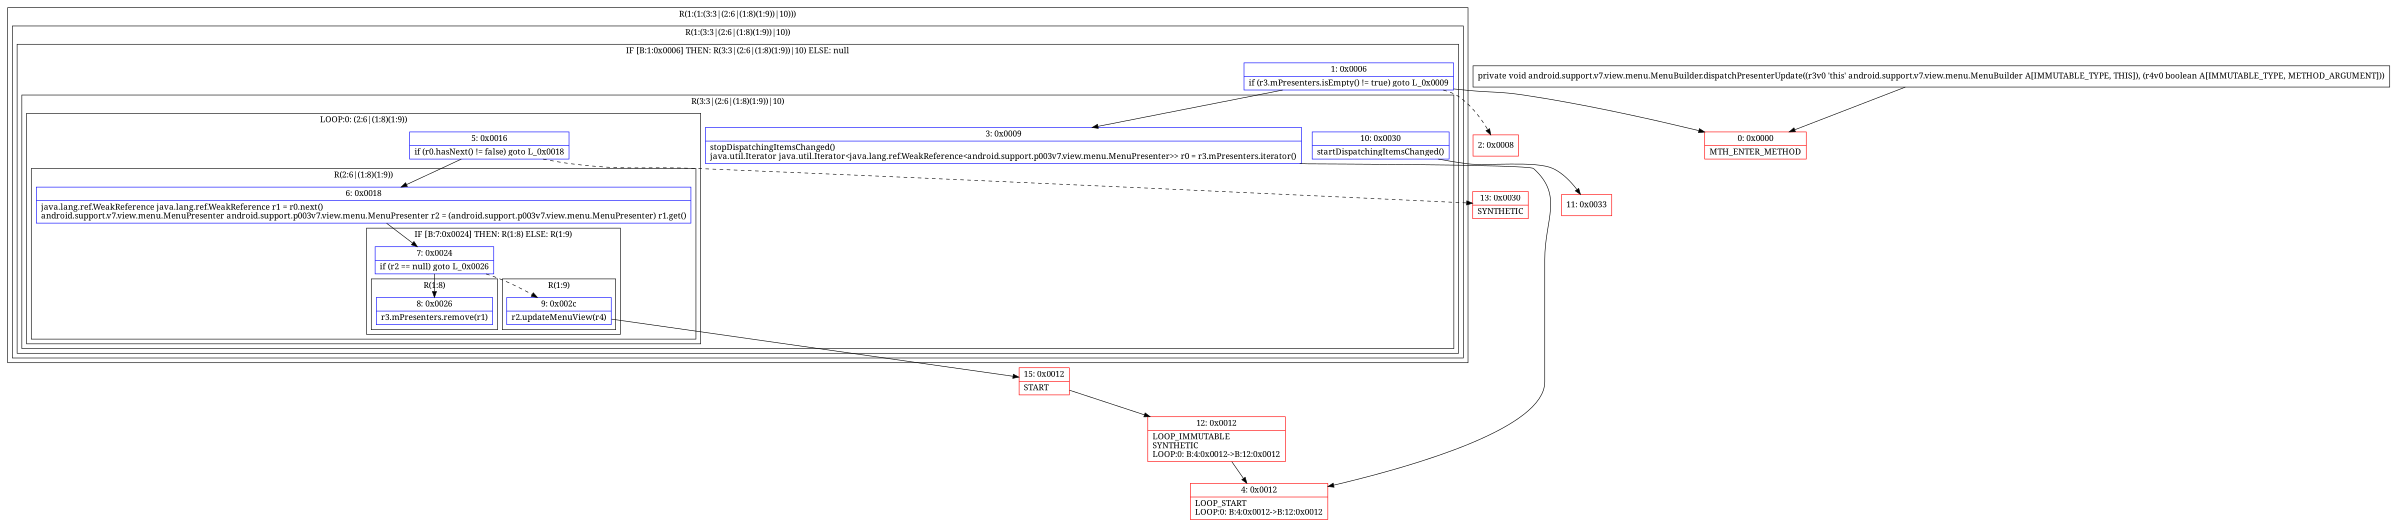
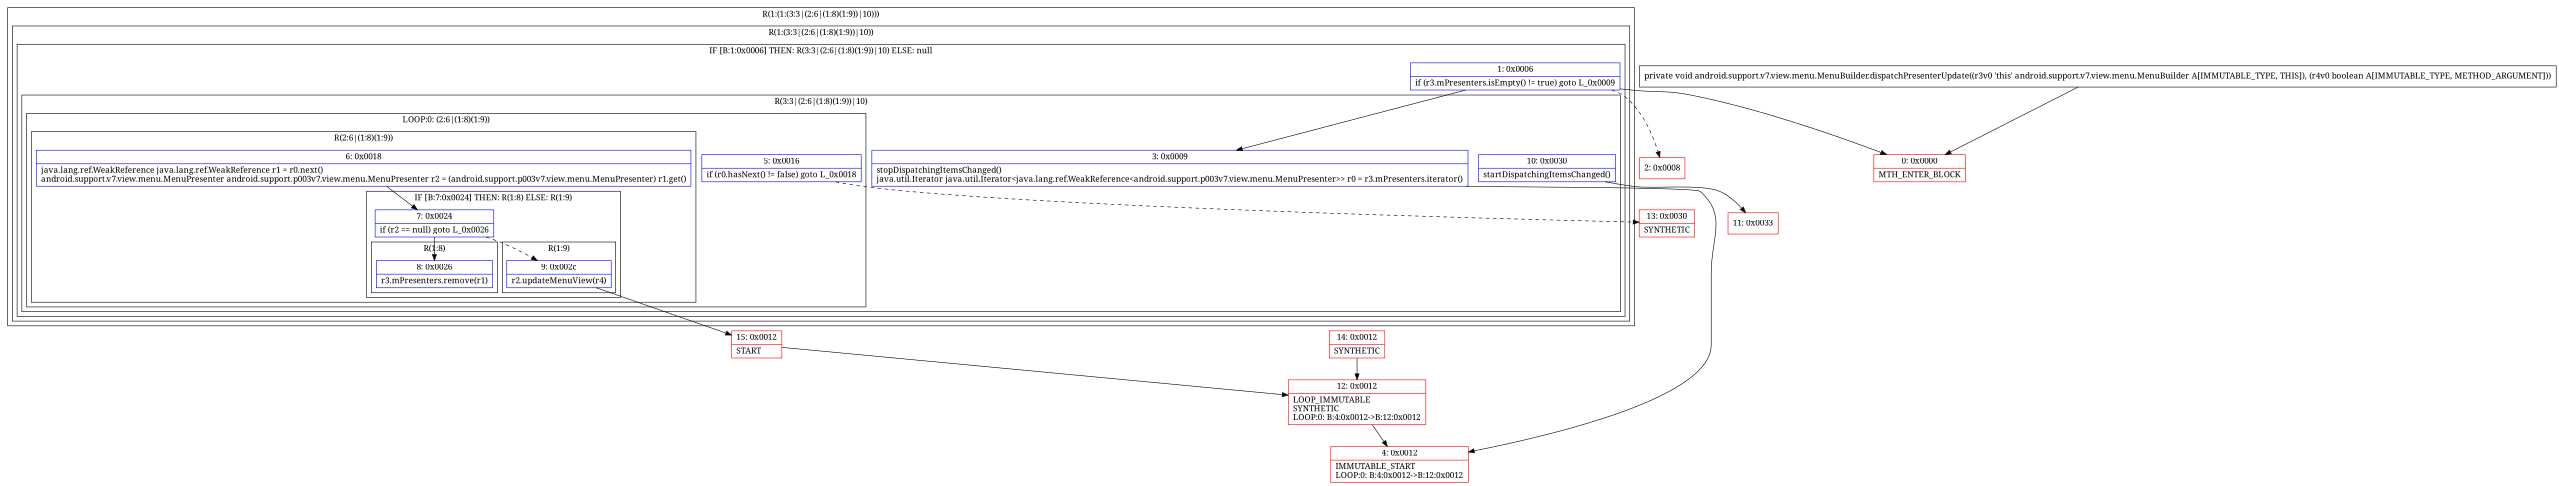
(1755, 152) -> (1920, 175)
(433, 172) -> none
none -> (1357, 344)
(1221, 504) -> (1376, 467)
